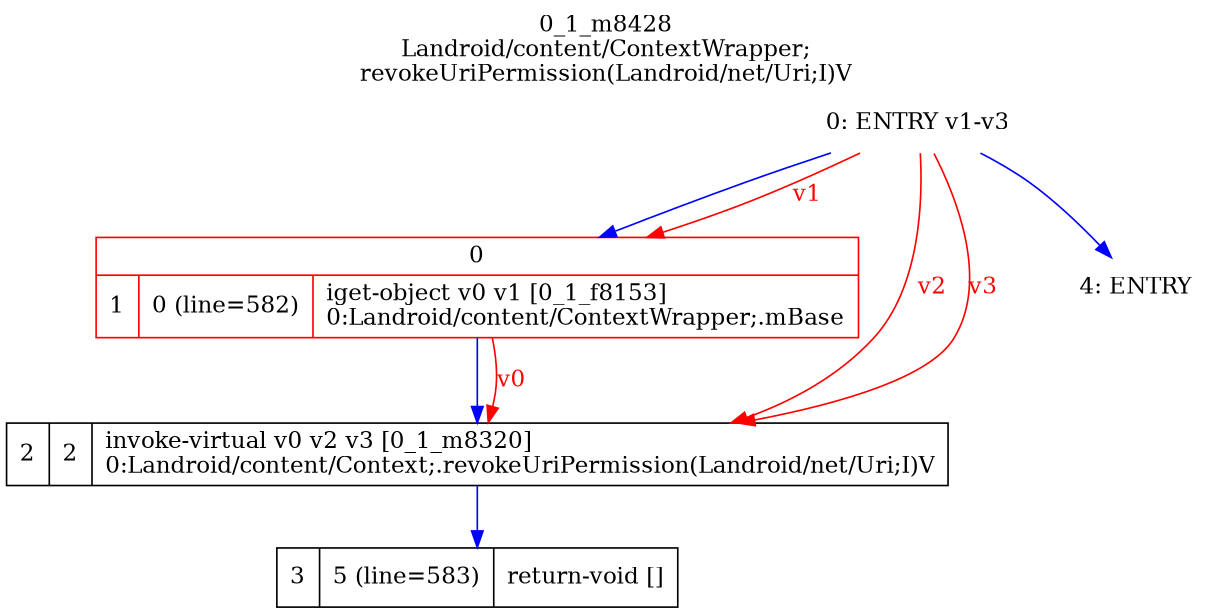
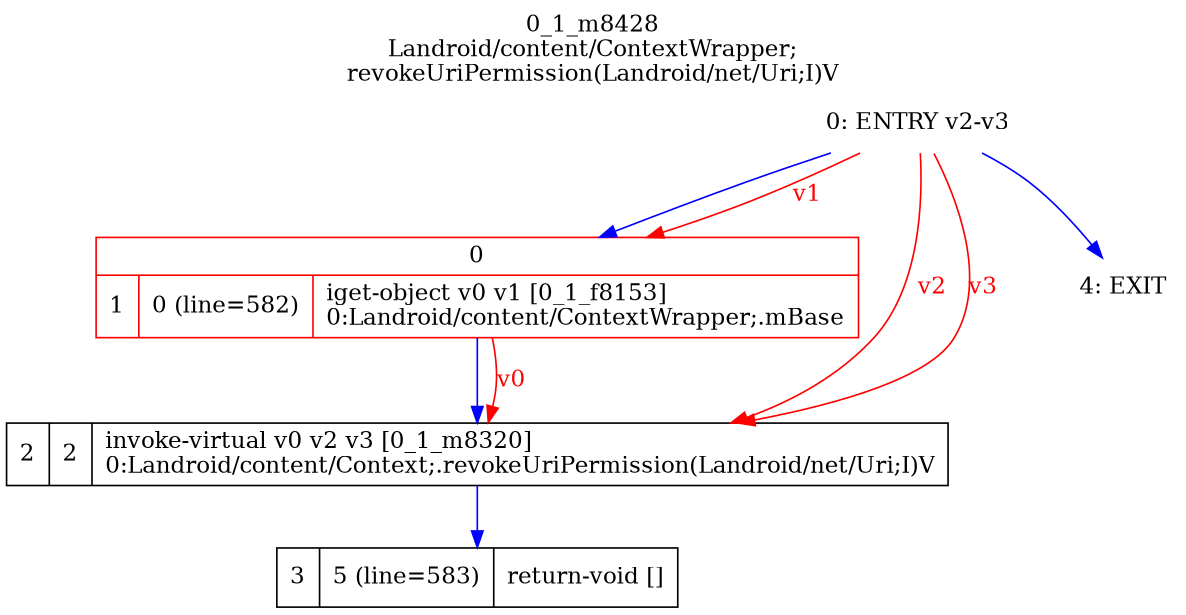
(918, 123) -> (918, 123)
(1136, 288) -> (1123, 288)
